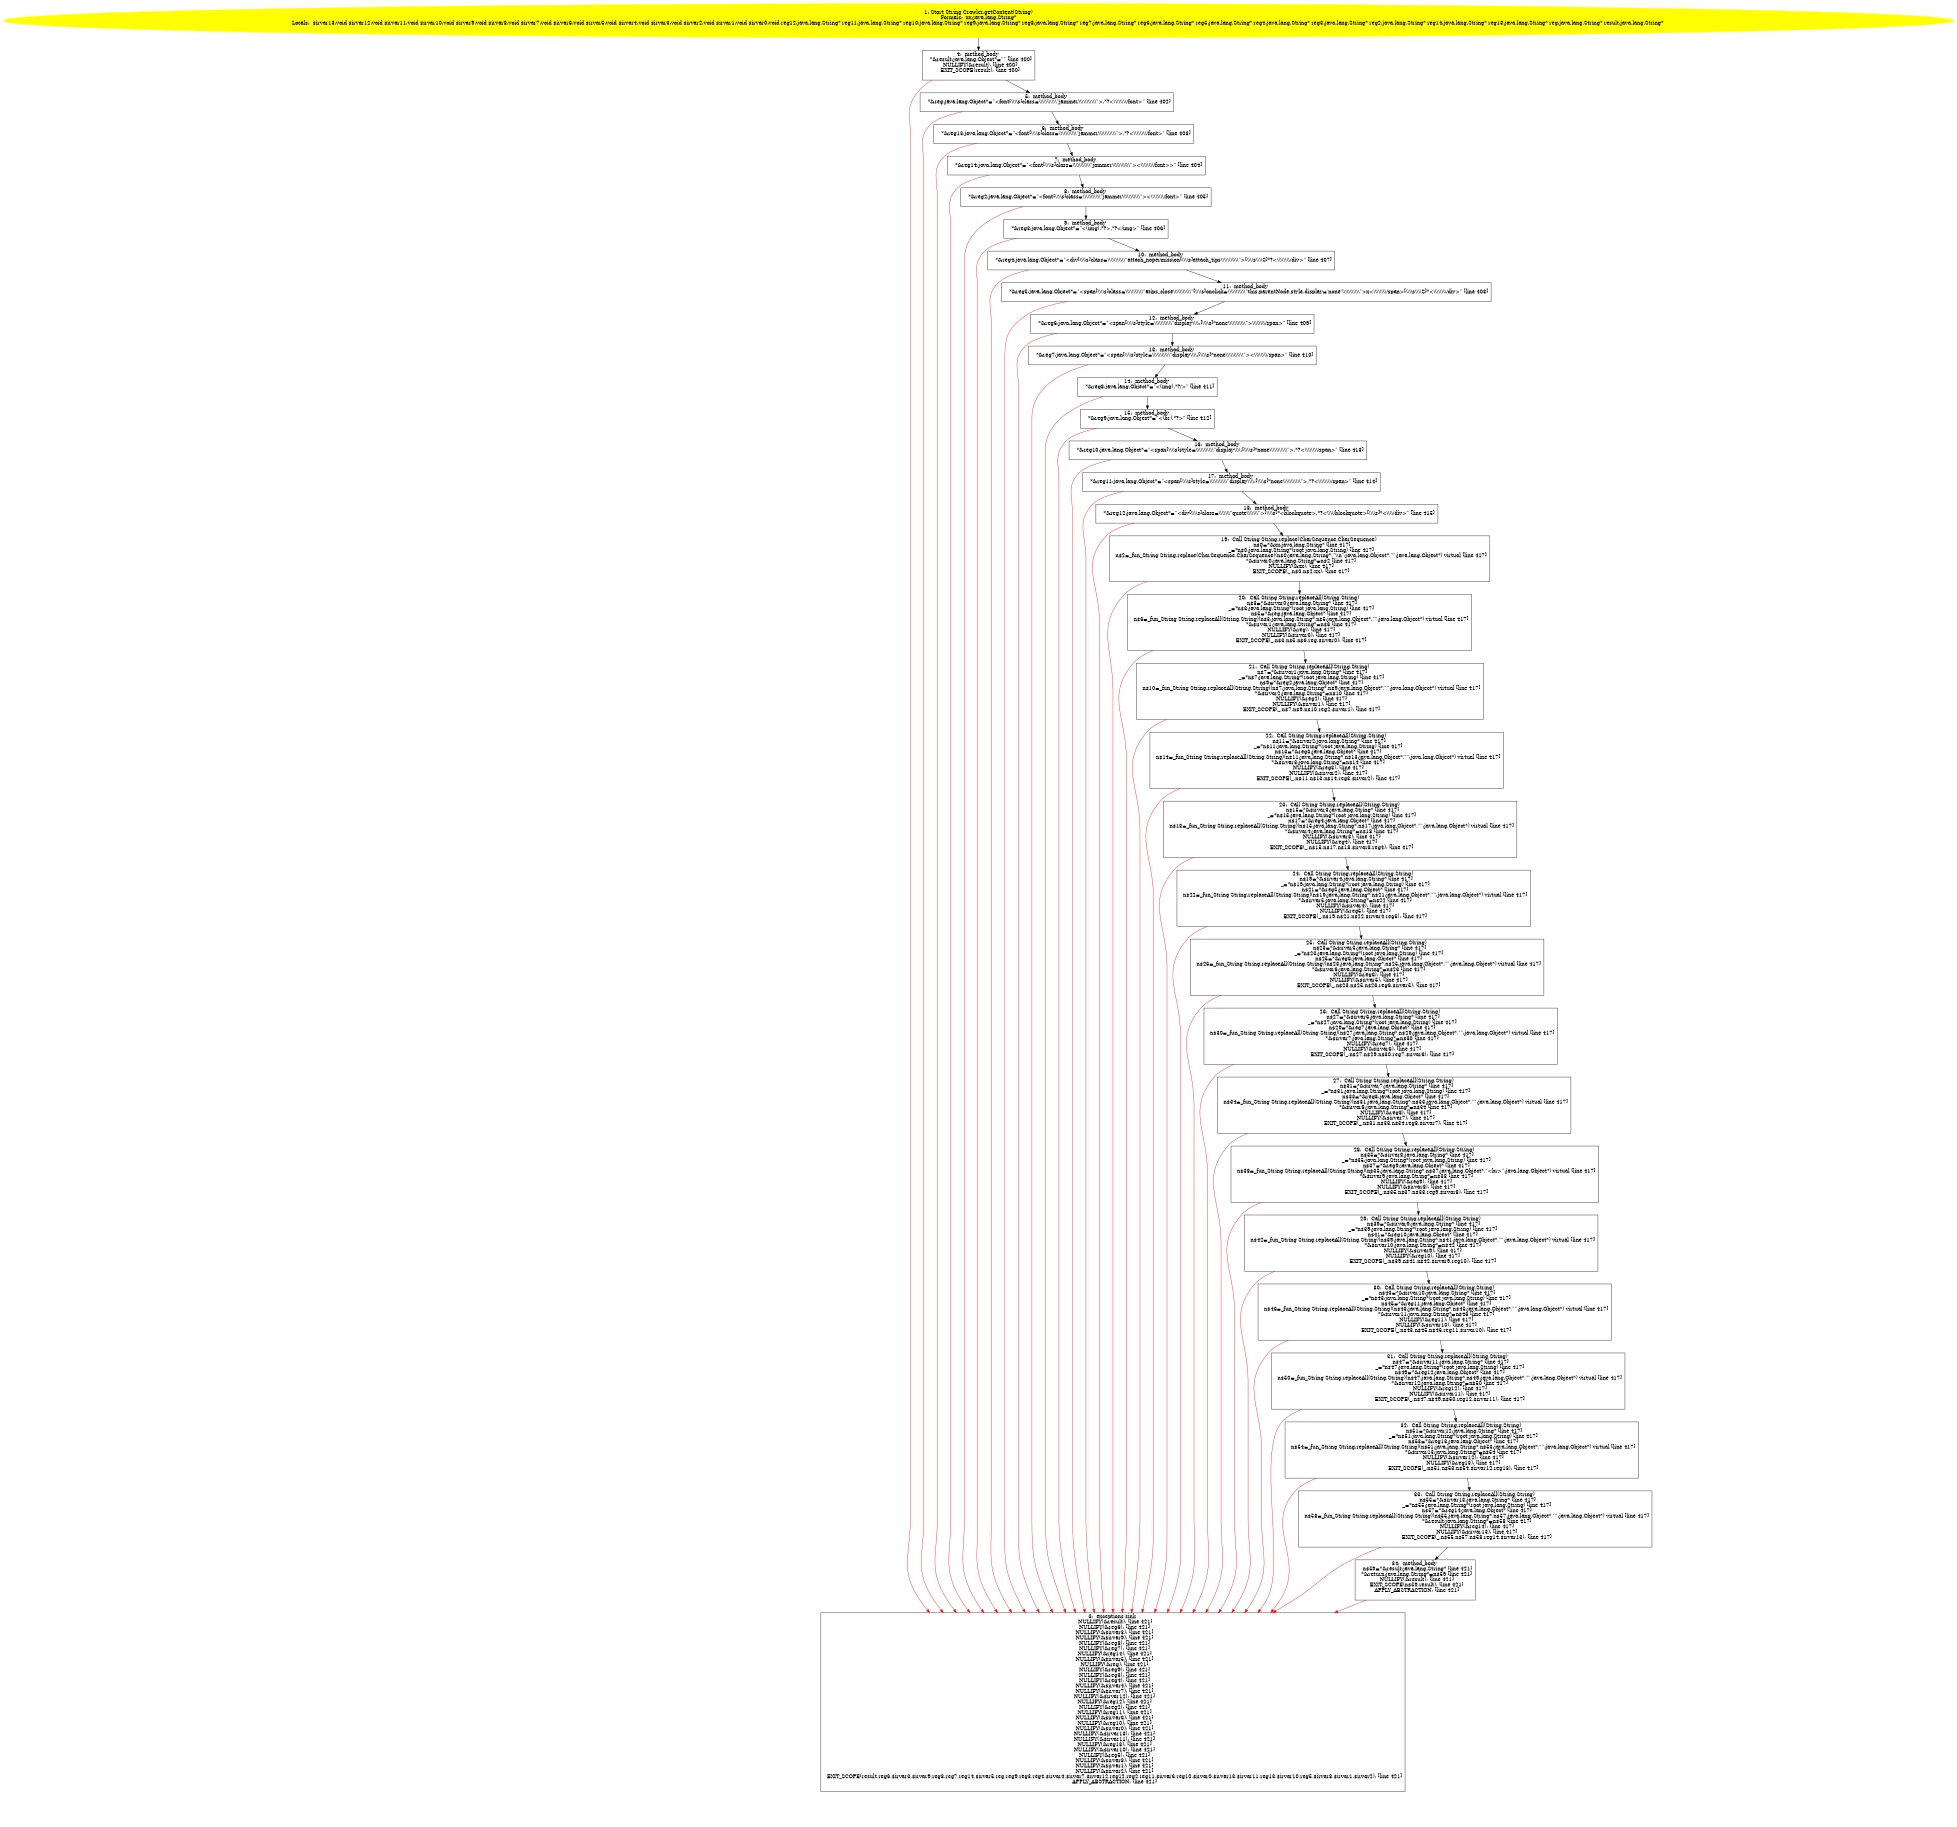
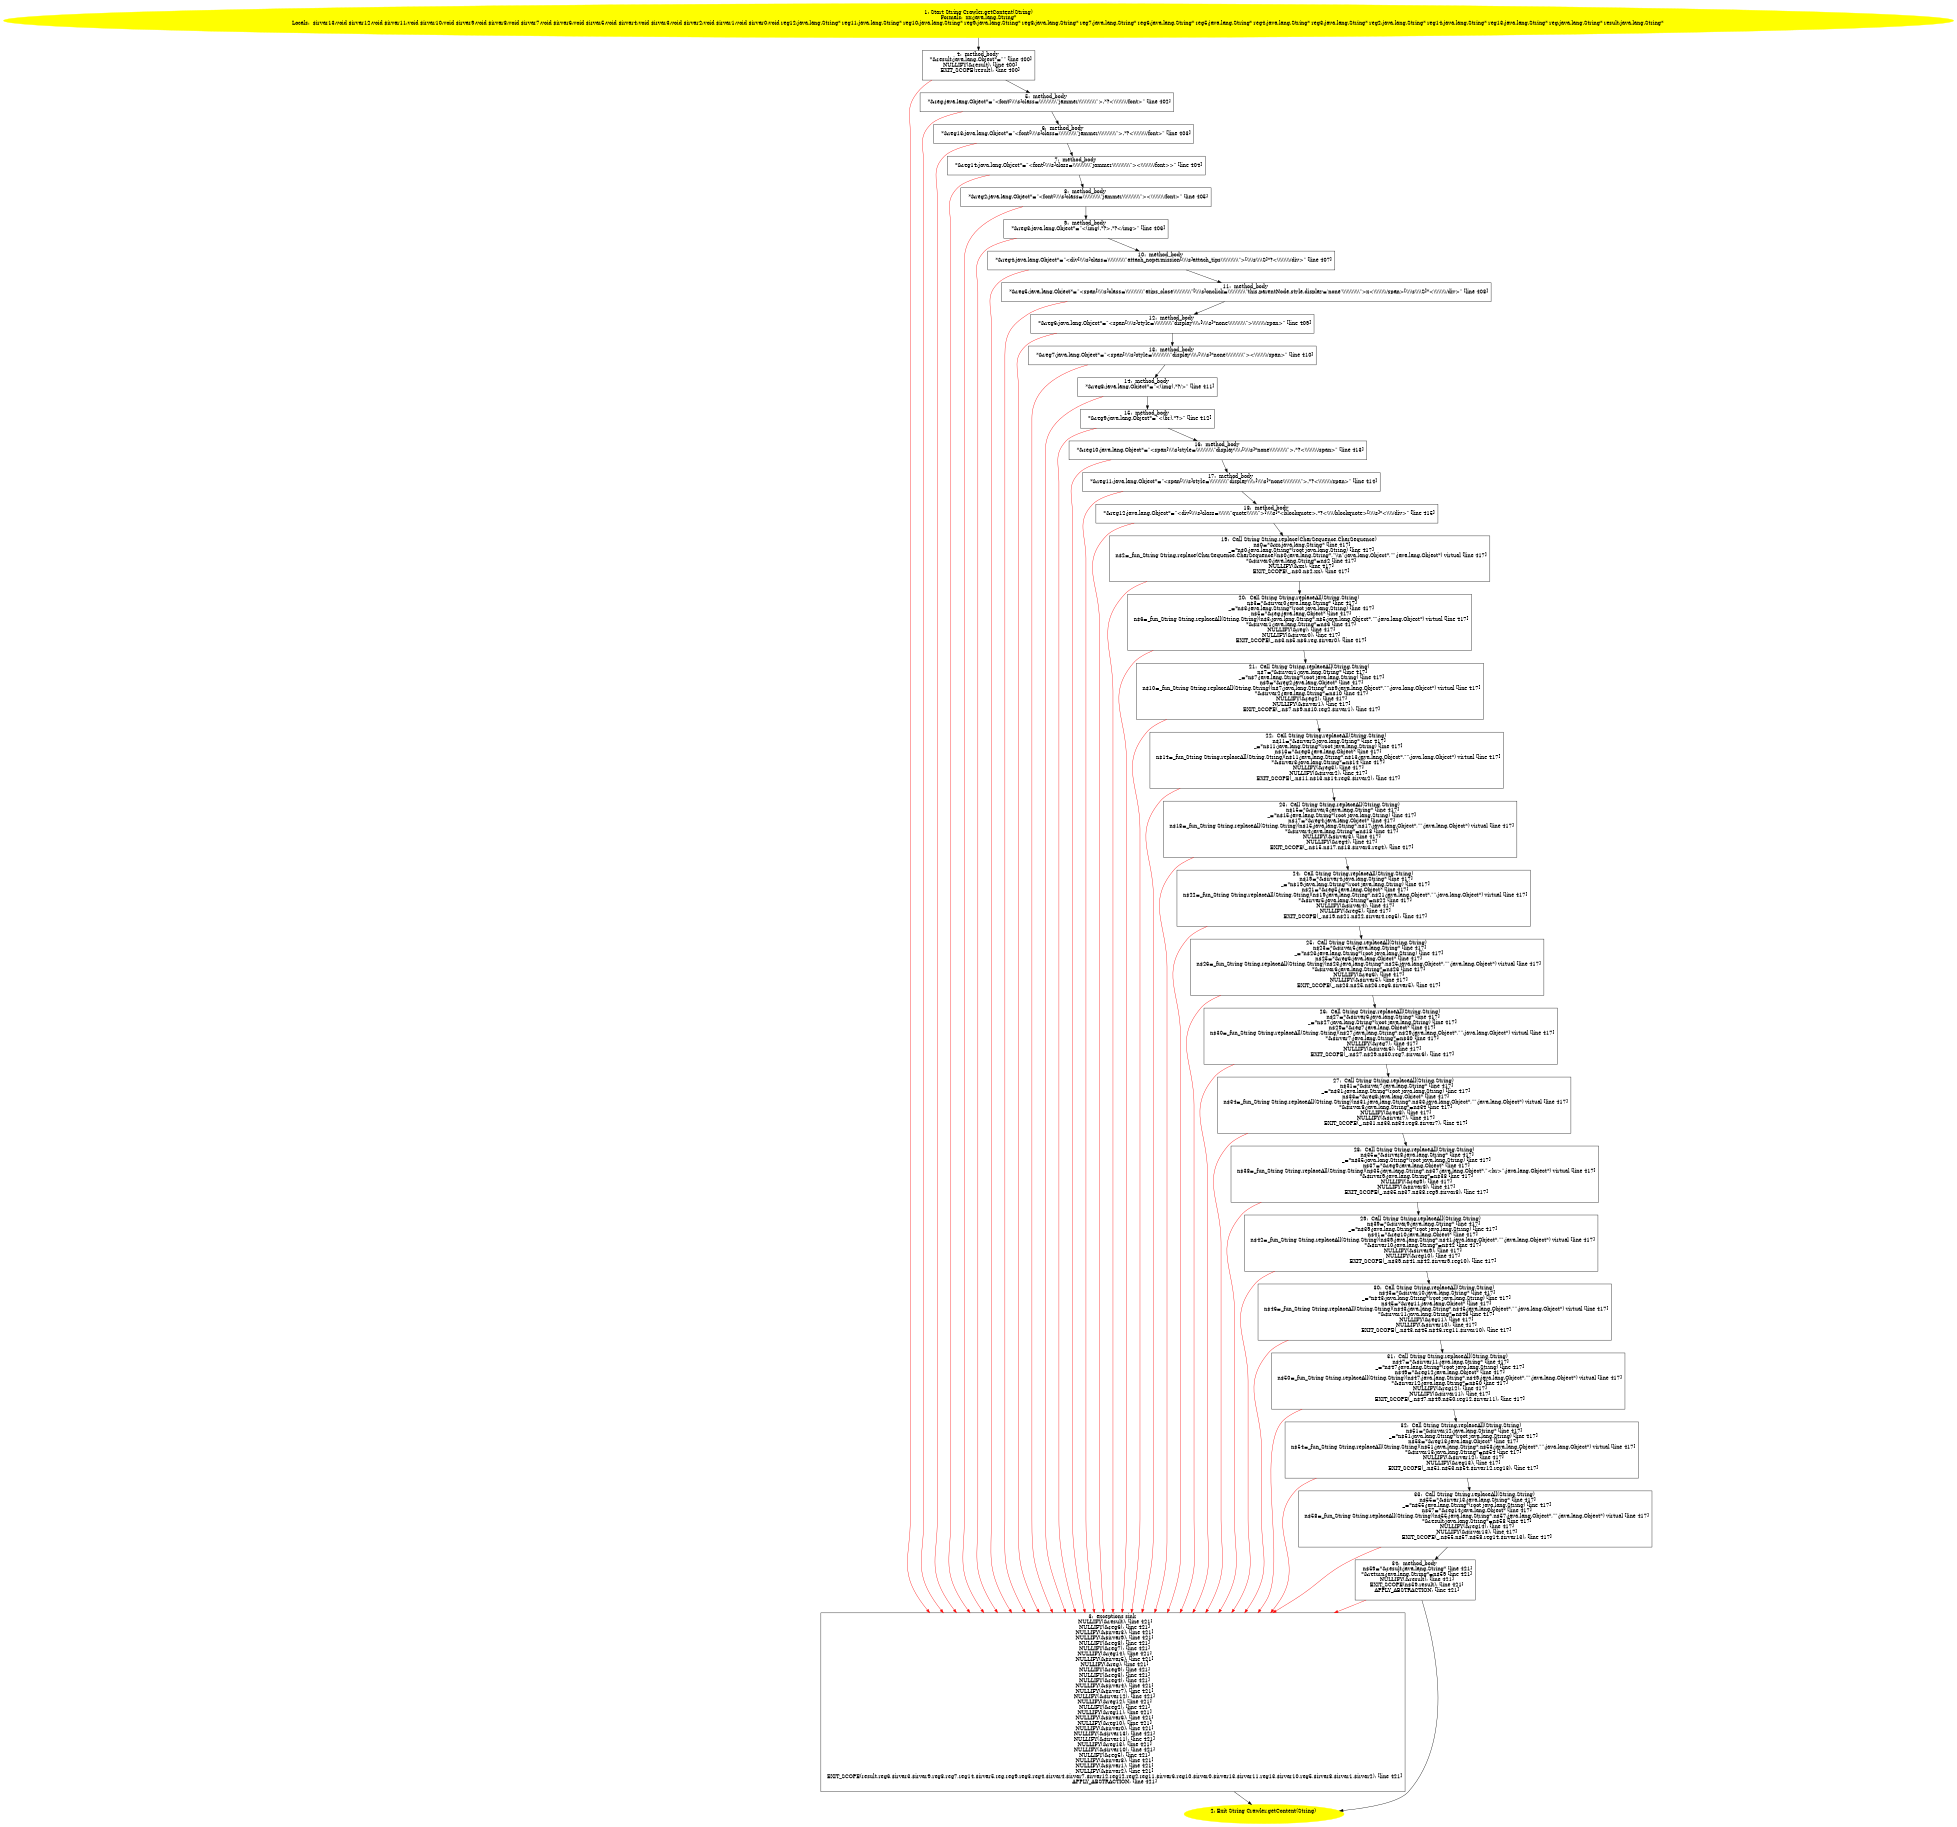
none -> (1264, 1814)
